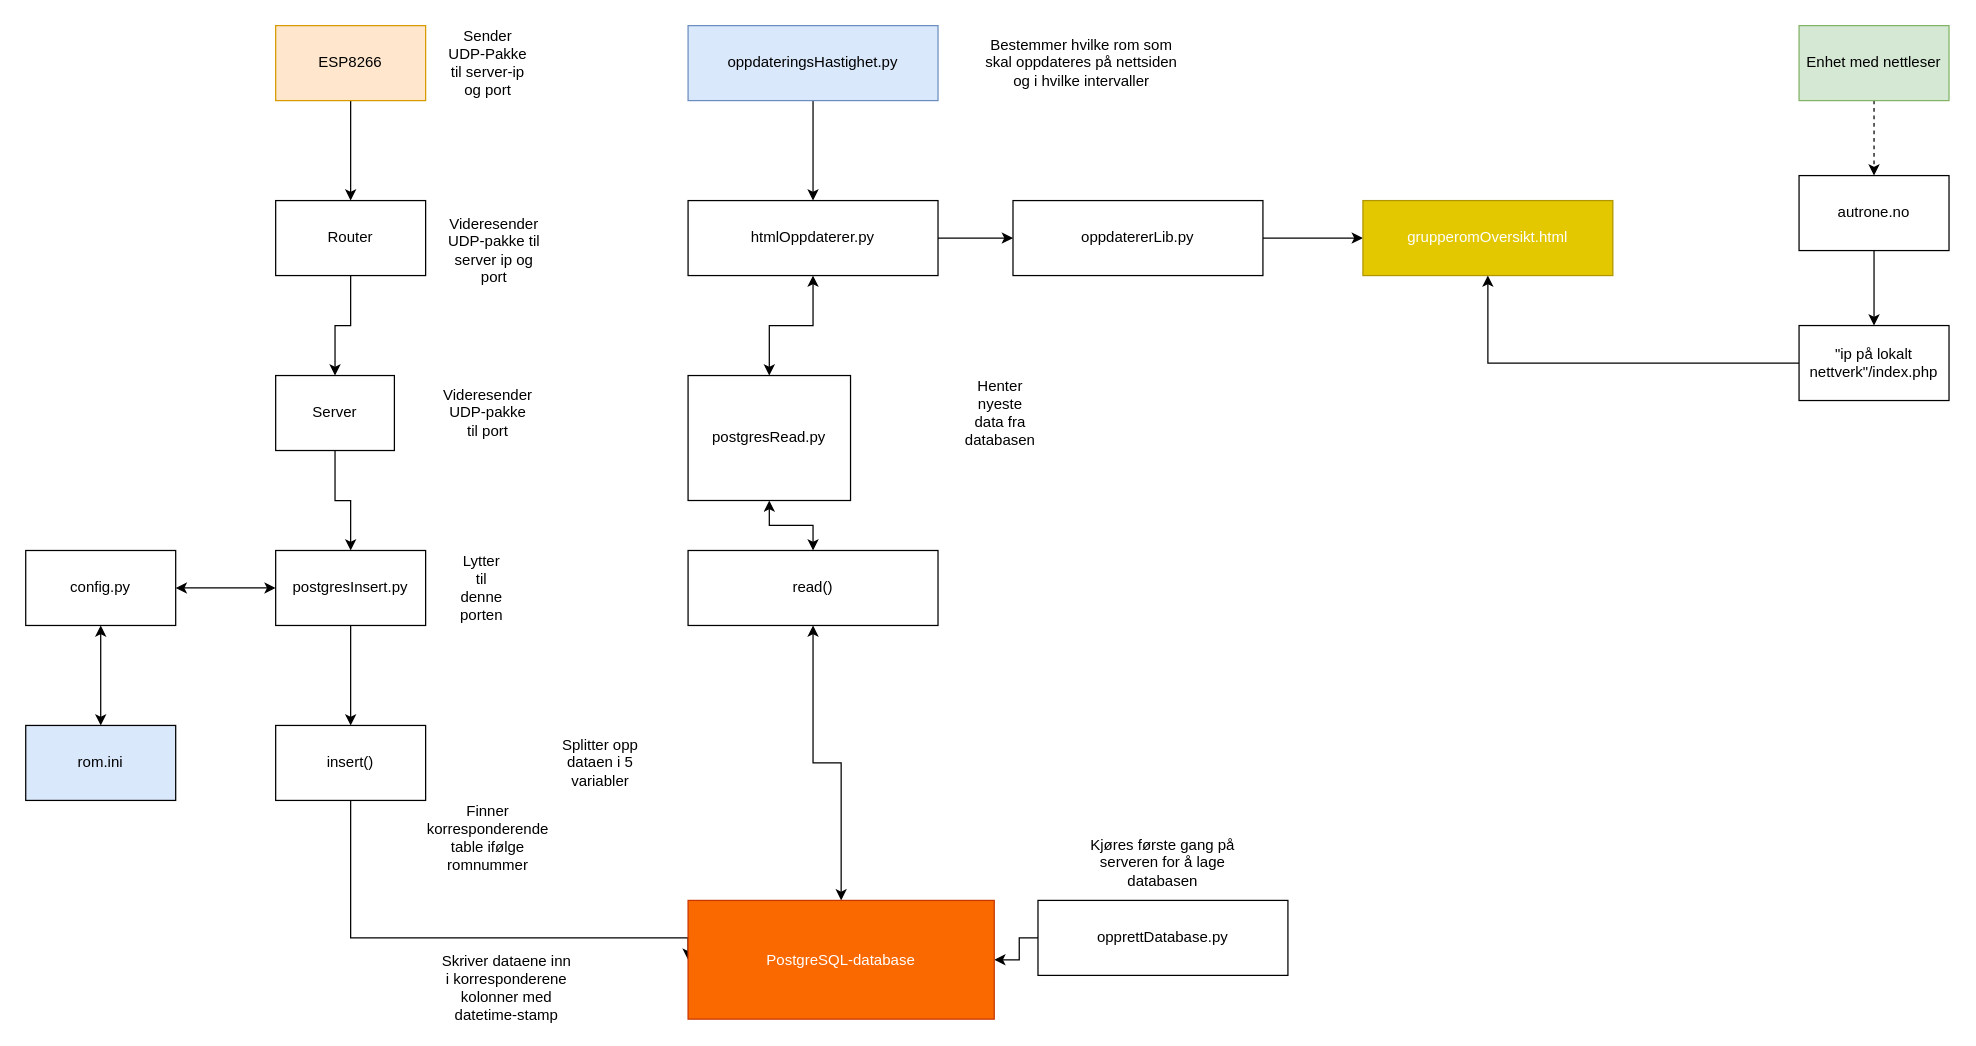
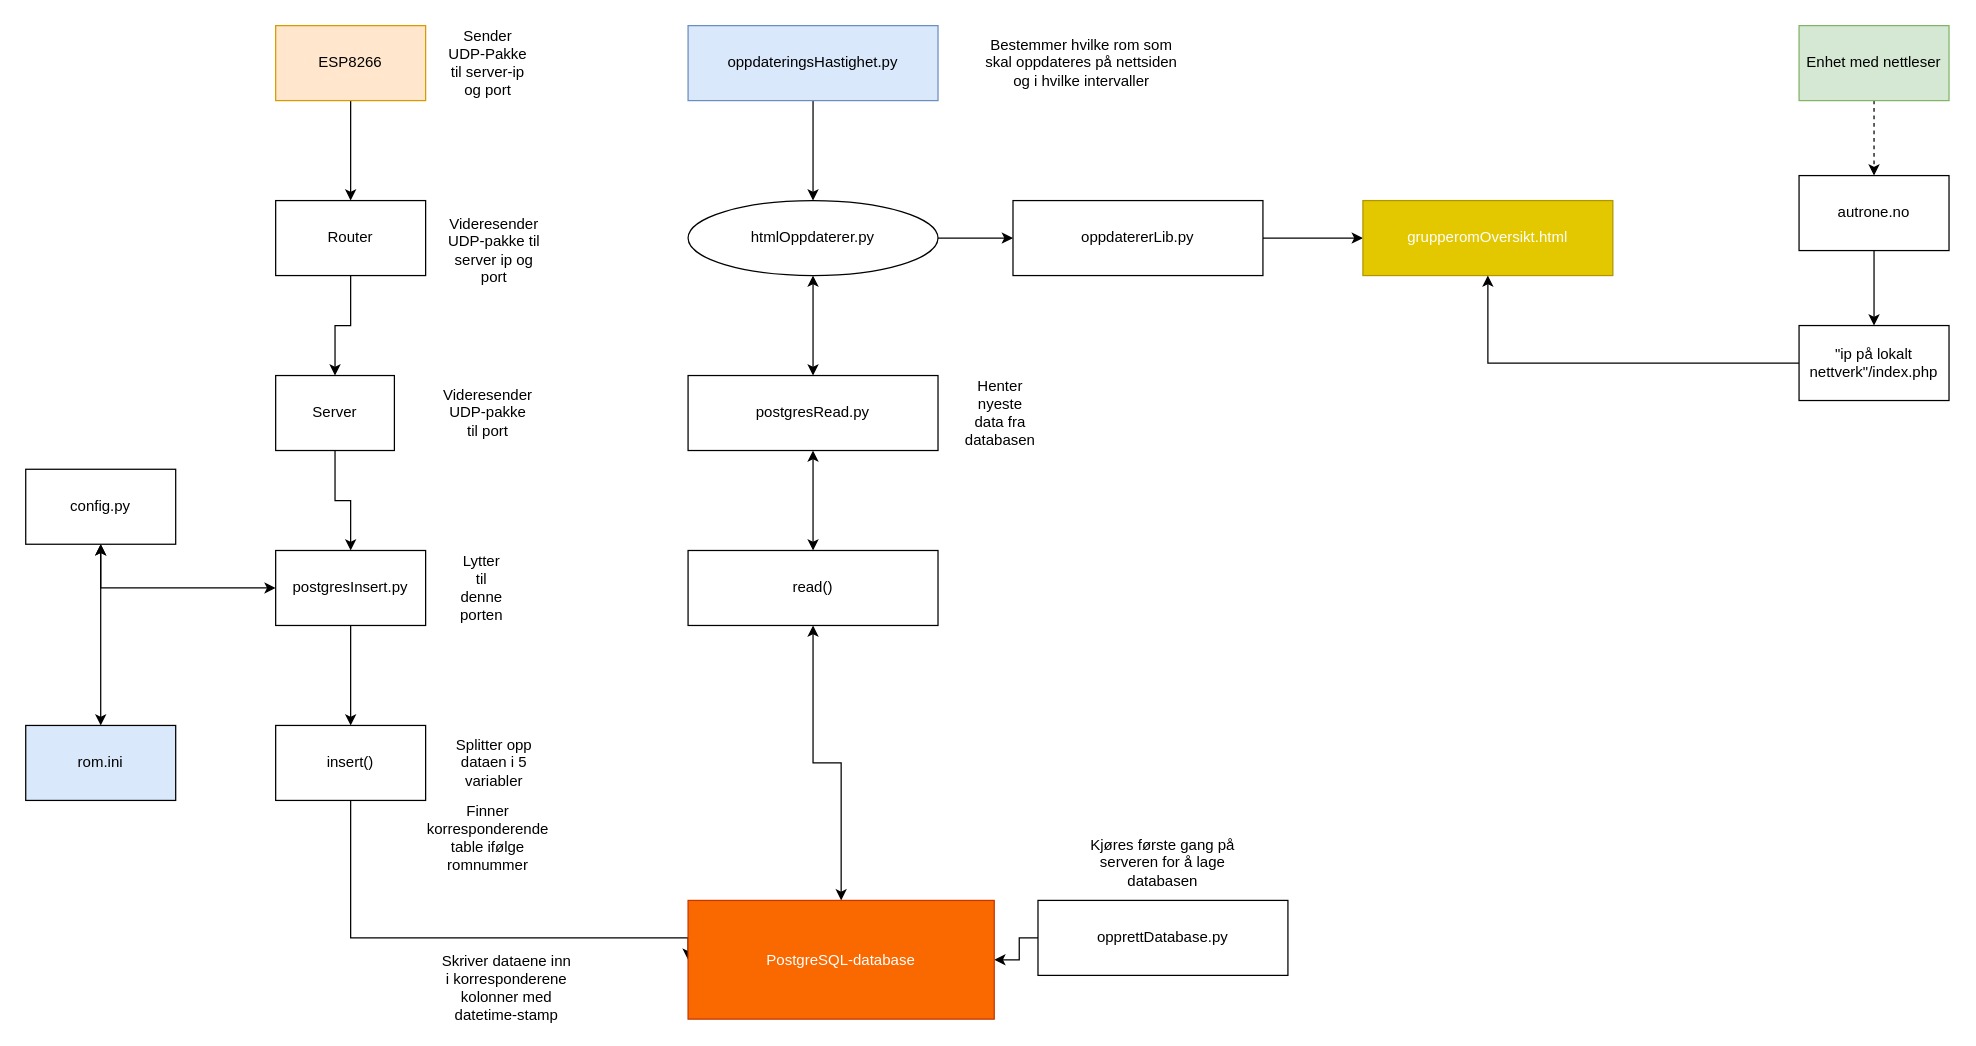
(813, 238) -> (813, 238)
(769, 438) -> (813, 413)
(101, 588) -> (101, 507)
(601, 763) -> (494, 763)
